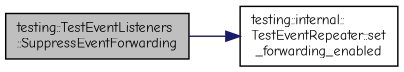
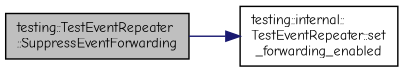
(97, 36) -> (97, 36)
